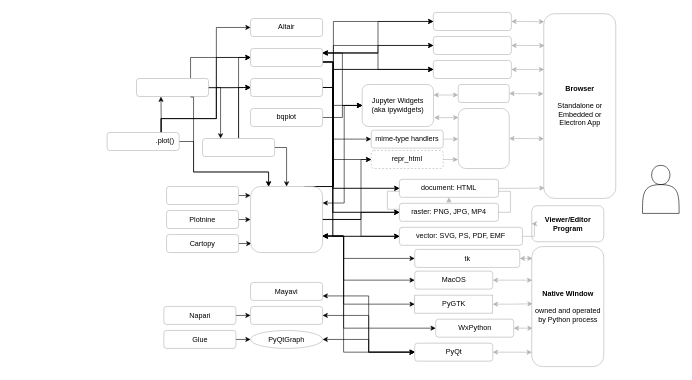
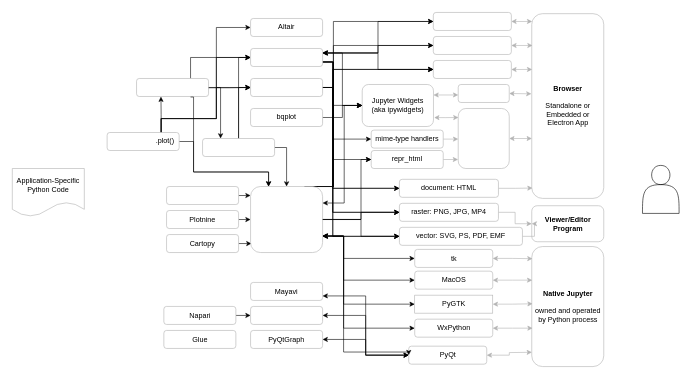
(580, 106) -> (568, 106)
(407, 159) -> (407, 159)
none -> (48, 192)
(510, 201) -> (515, 221)
(467, 258) -> (454, 258)
(568, 306) -> (568, 306)
(475, 328) -> (454, 328)
(241, 339) -> none
(287, 339) -> (287, 339)
(454, 352) -> (448, 355)
